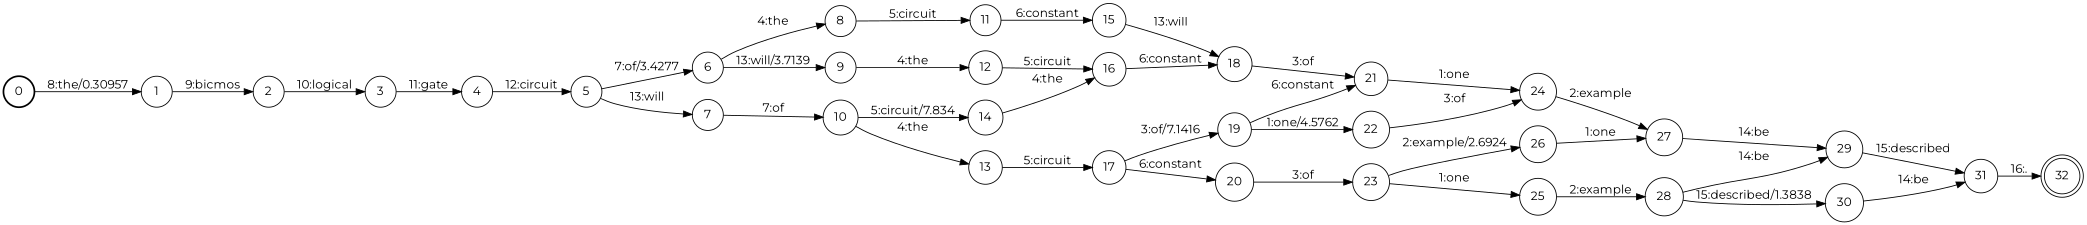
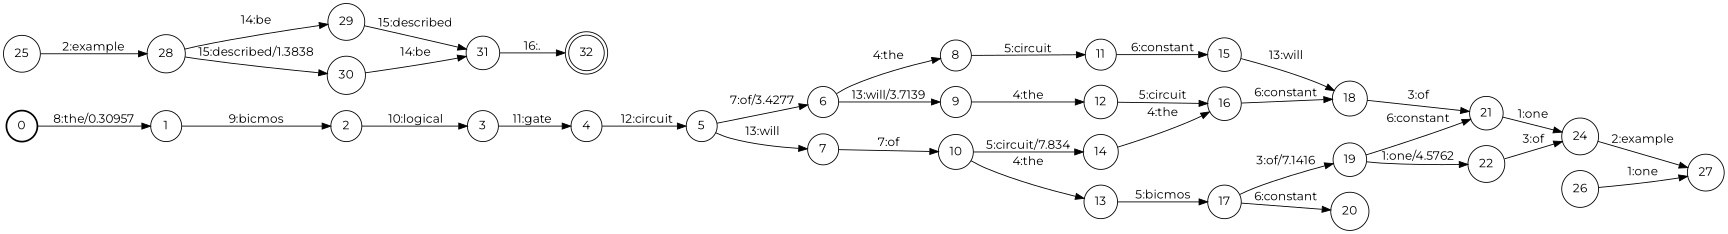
(1750, 143) -> none
(1048, 161) -> (1163, 195)
(1371, 182) -> none
